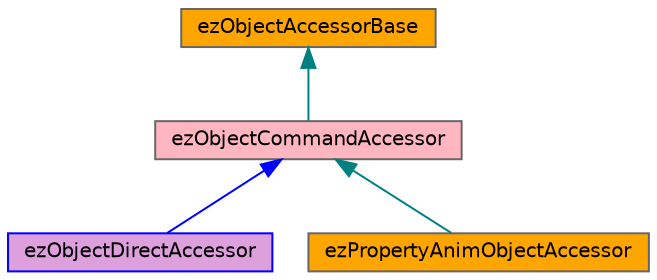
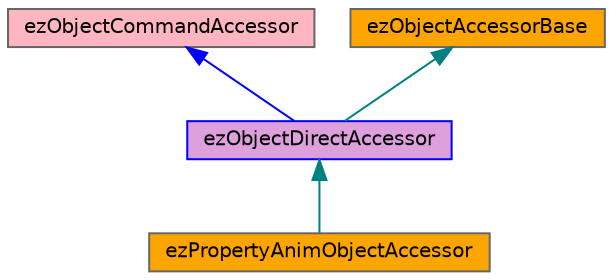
(308, 95) -> (390, 90)
(402, 202) -> (319, 207)
